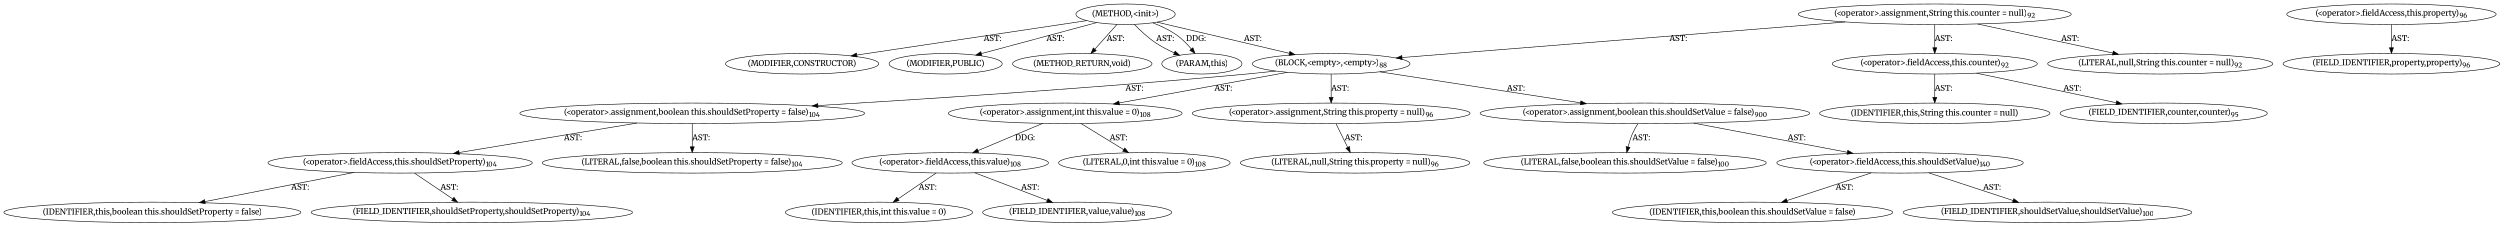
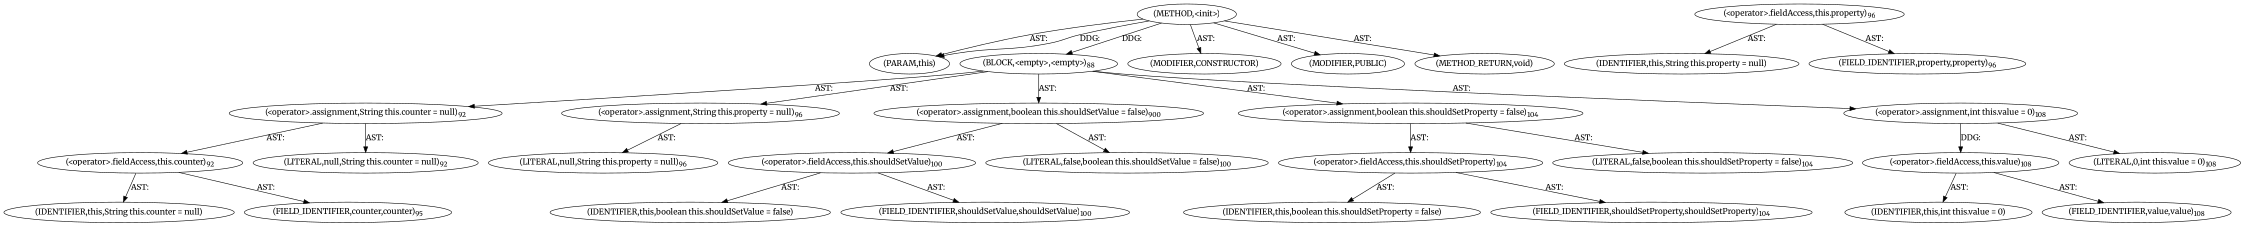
(1254, 39) -> (1133, 39)
(1624, 40) -> (729, 90)
none -> (1682, 64)
(1985, 162) -> (937, 162)
